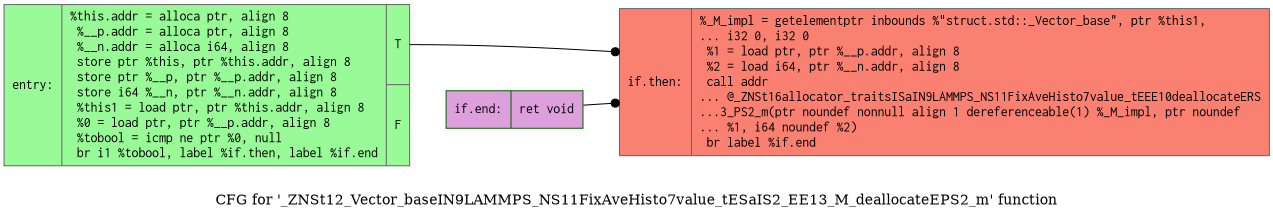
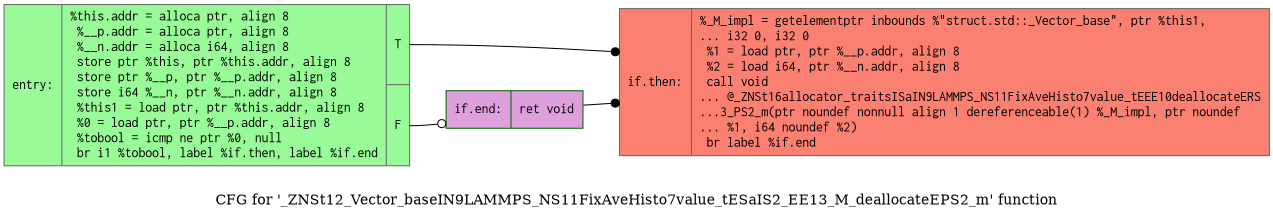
(734, 82) -> (734, 82)
none -> (424, 125)
